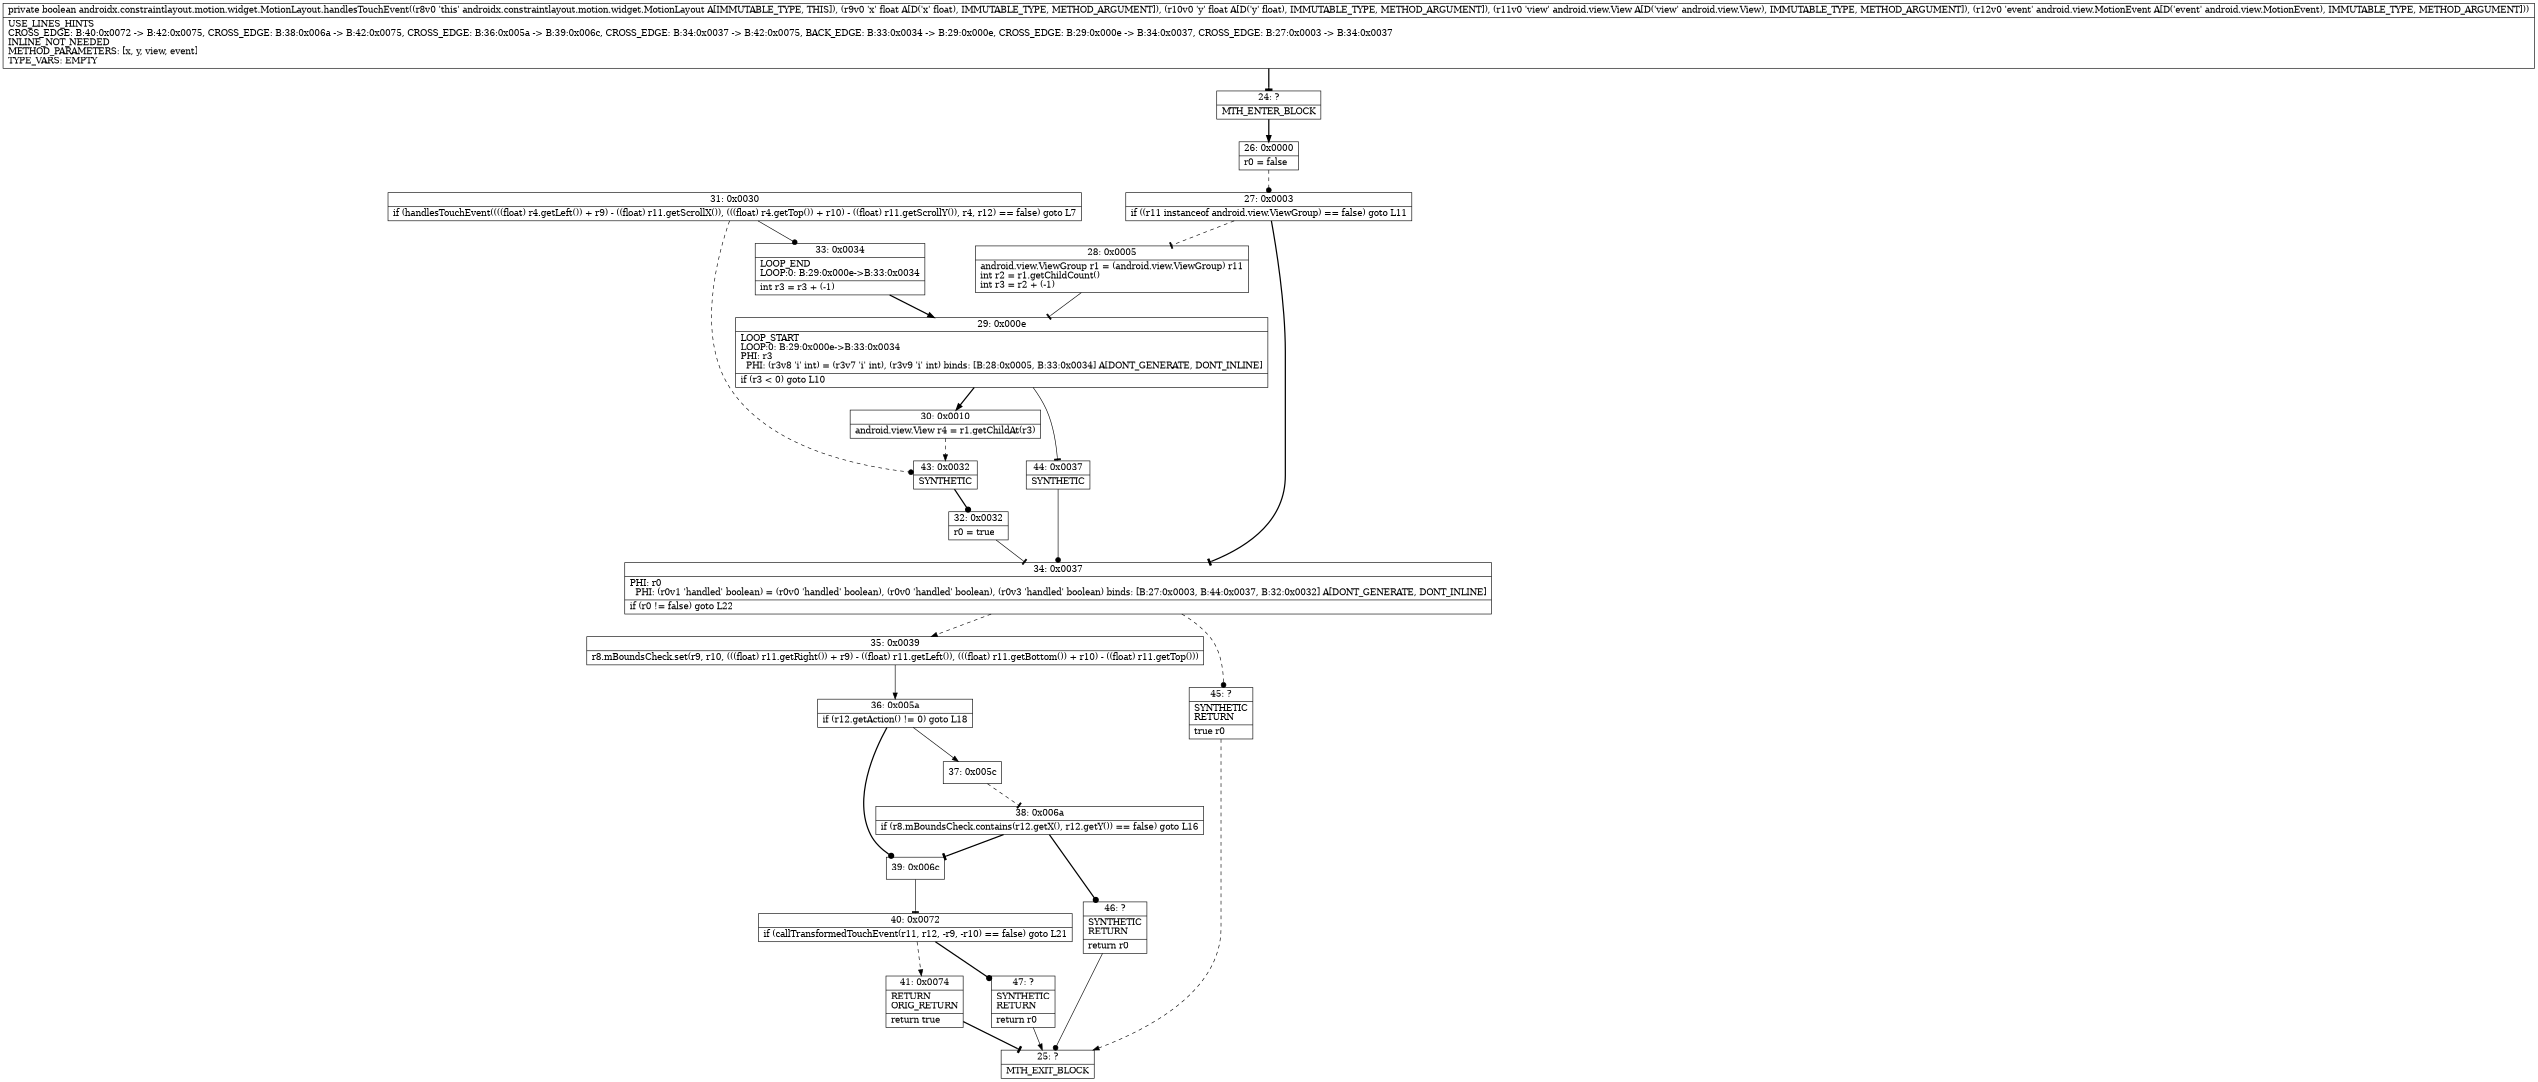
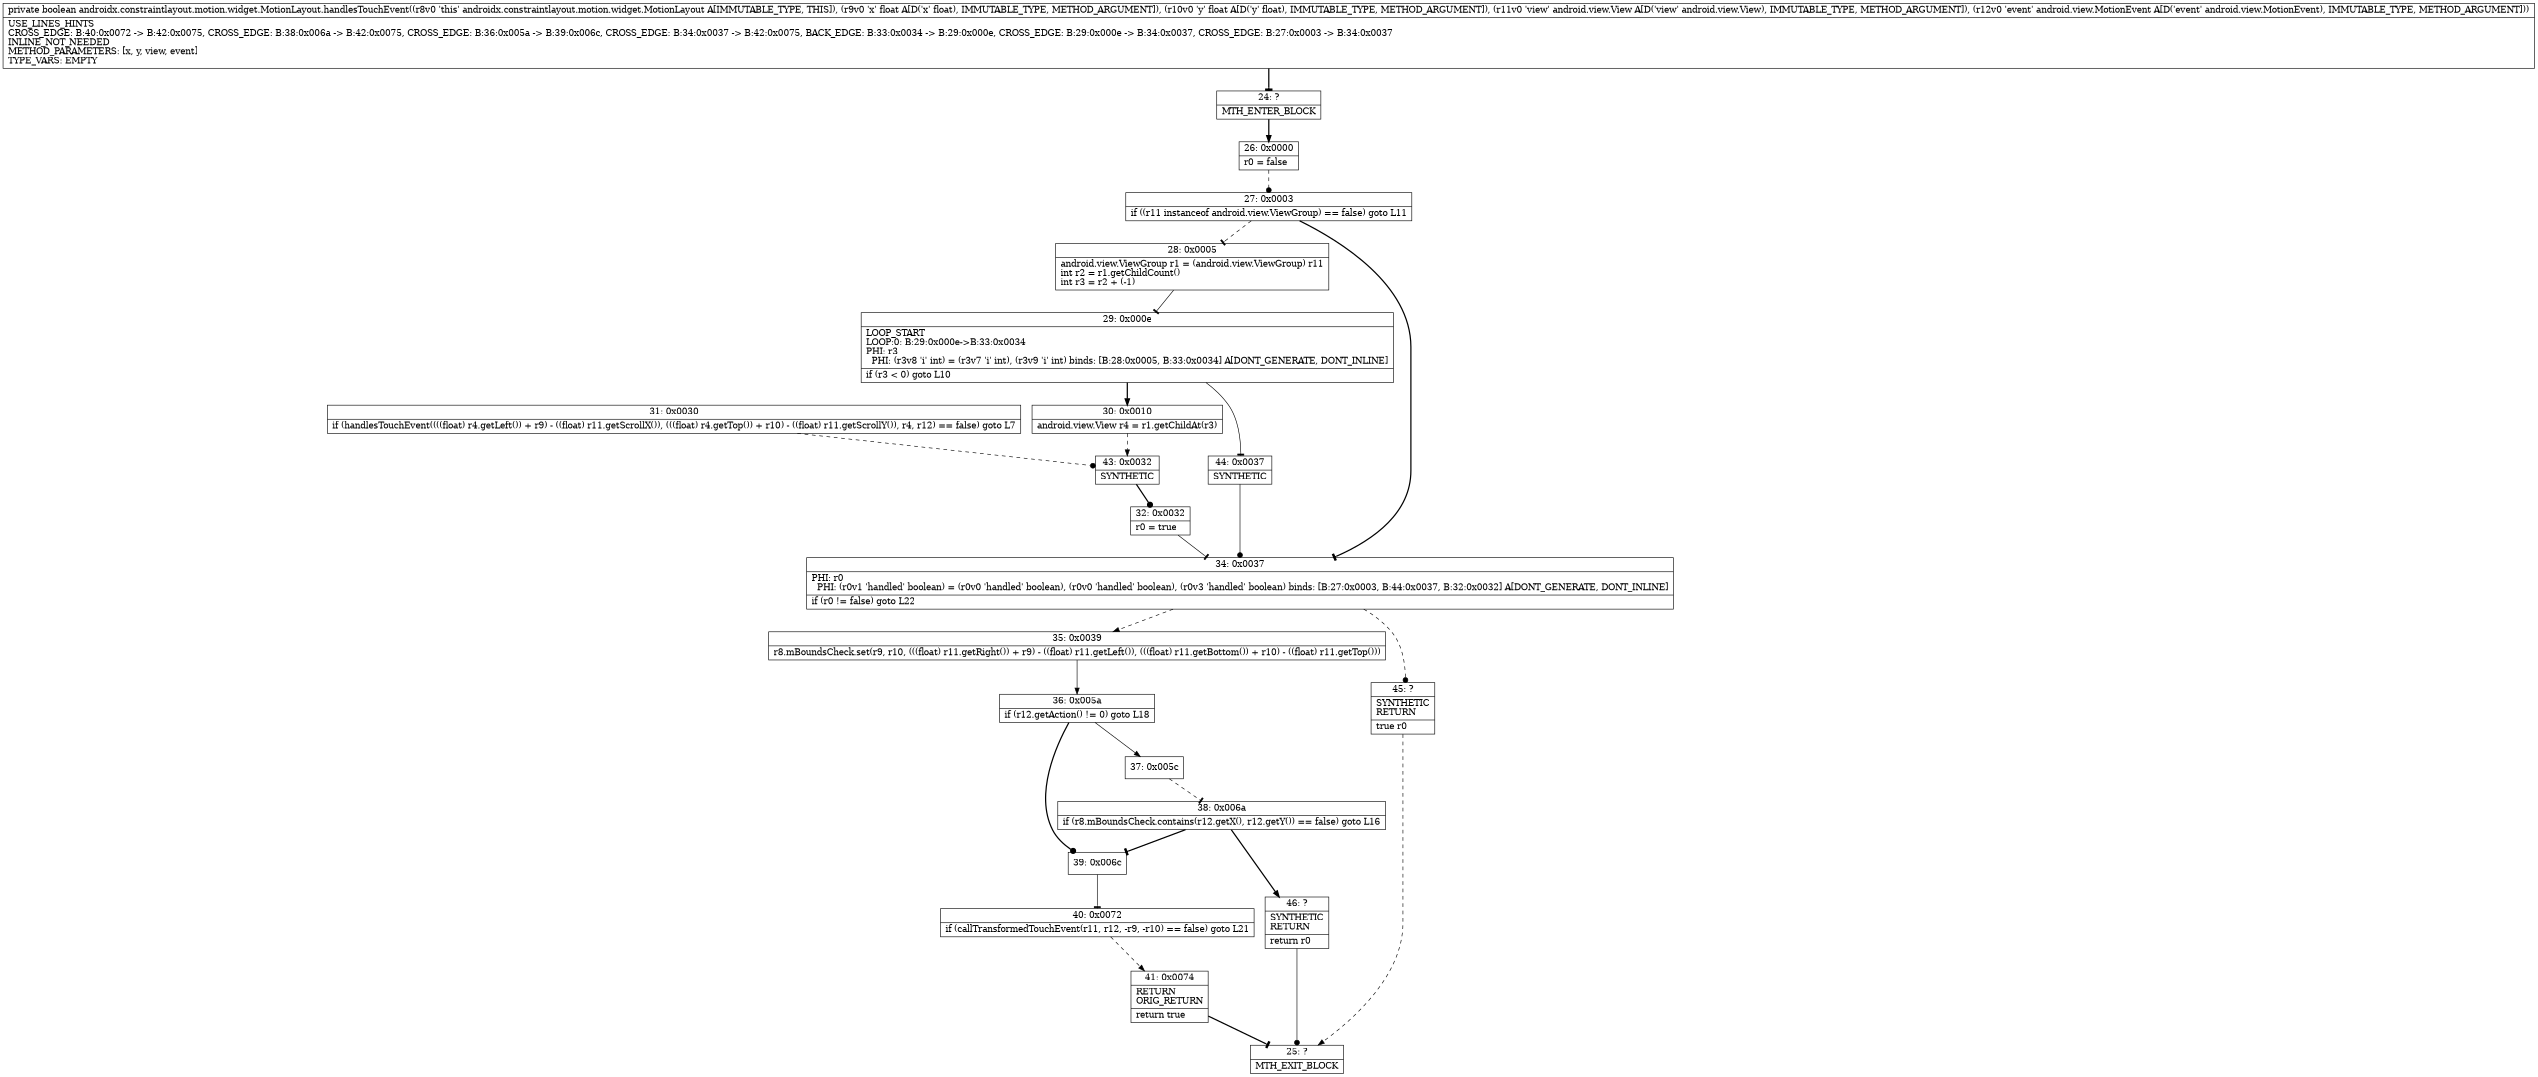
(840, 269) -> none
(1072, 866) -> (1253, 861)
(1023, 1002) -> none
